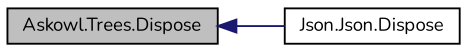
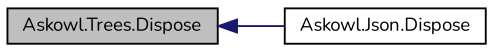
(372, 26) -> (385, 26)
